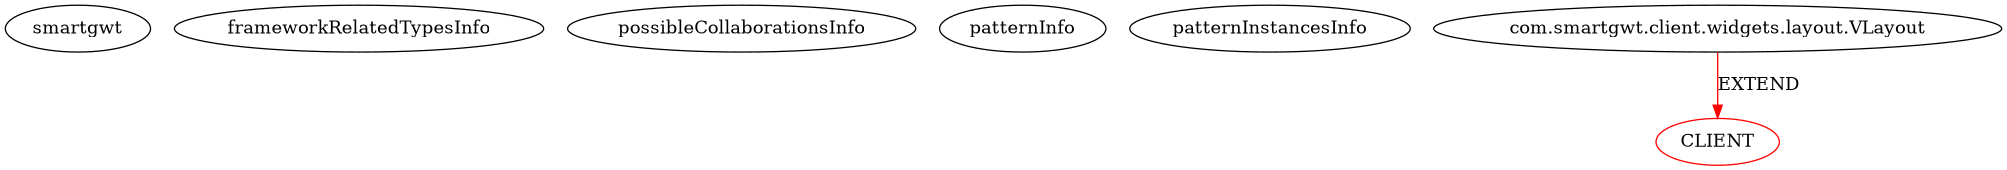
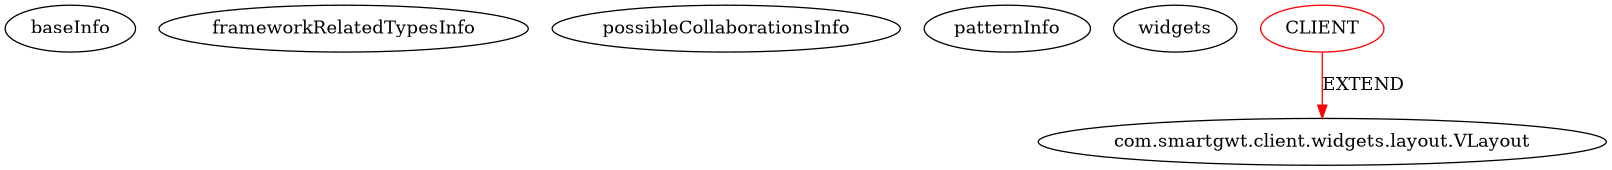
(78, 29) -> (70, 29)
(1270, 29) -> (1175, 29)
(1718, 79) -> (1322, 79)
